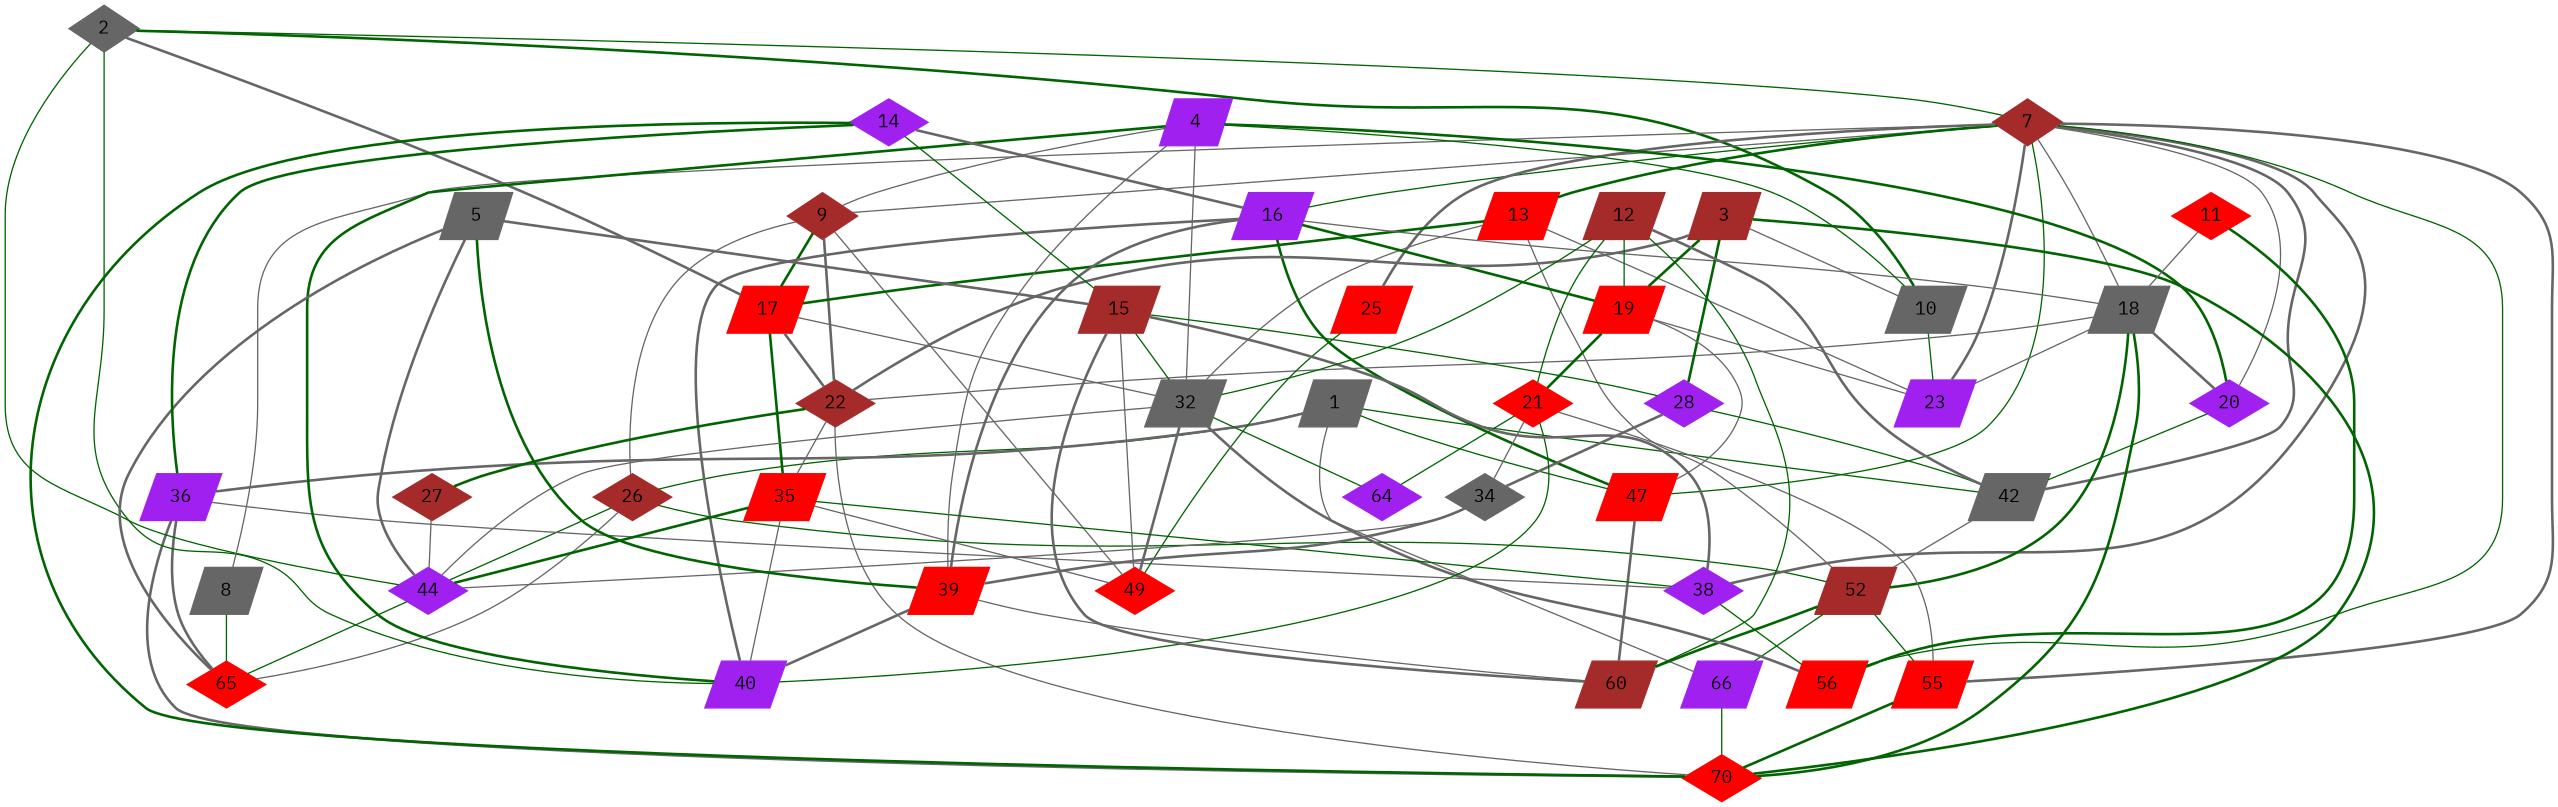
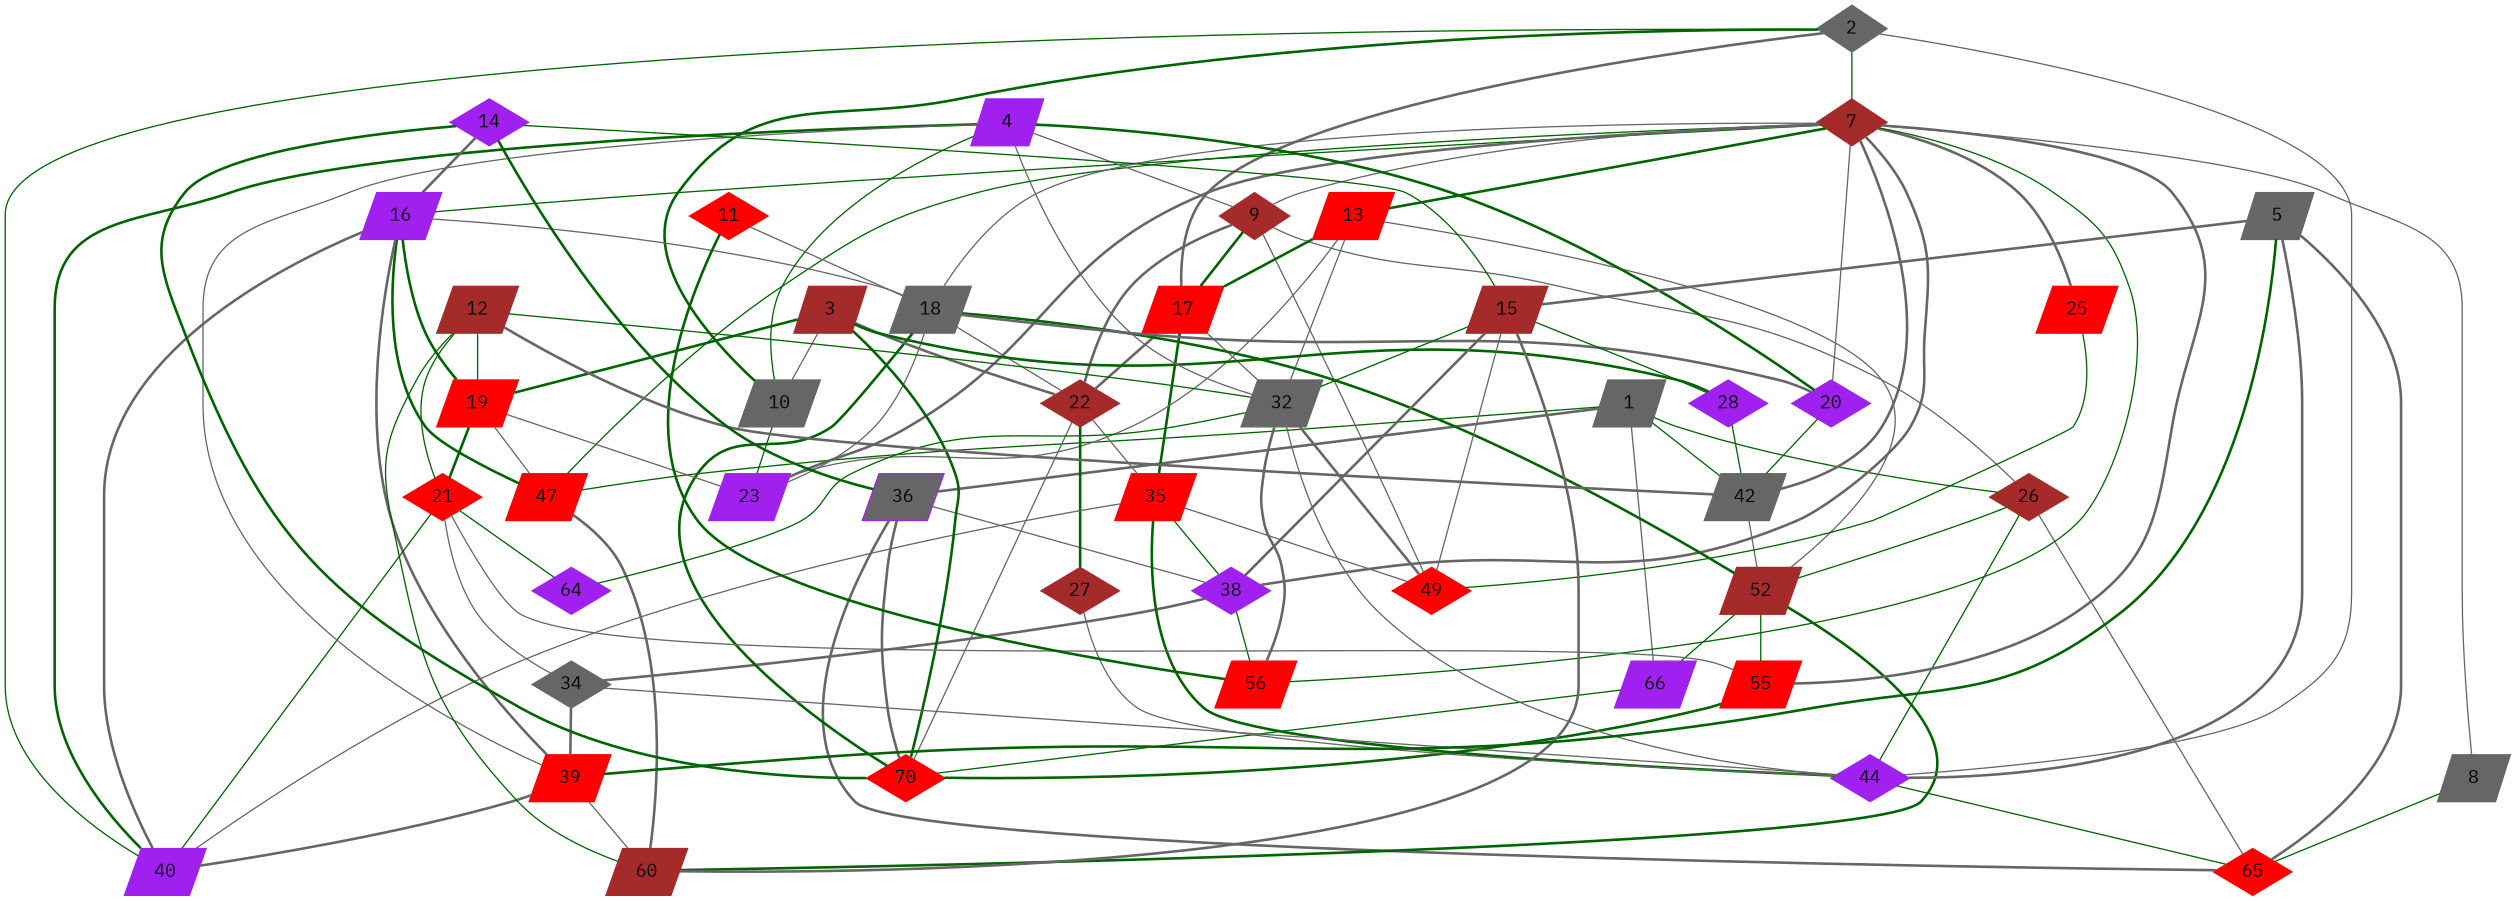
(12, 441) -> (2352, 406)
(1584, 450) -> (951, 641)
(181, 497) -> (903, 497)
